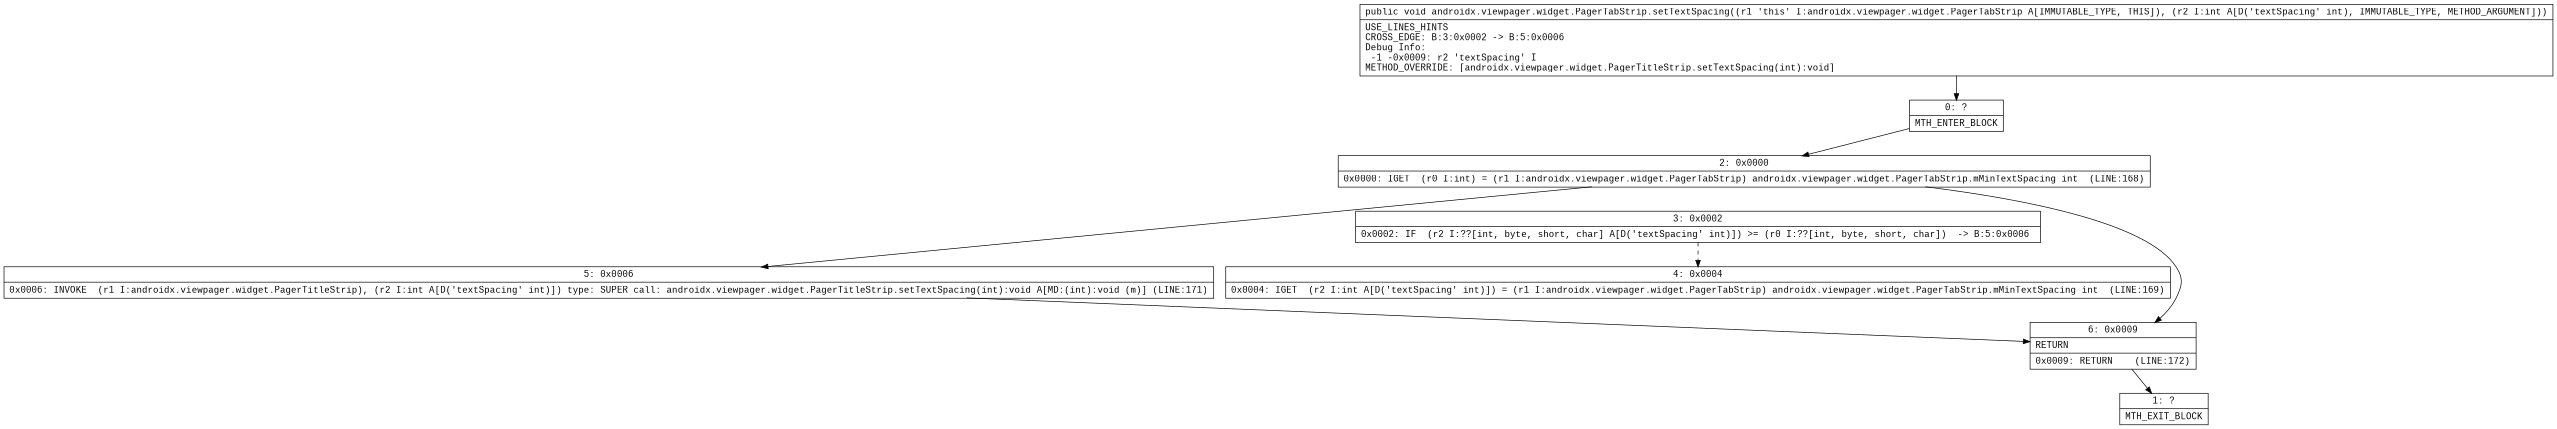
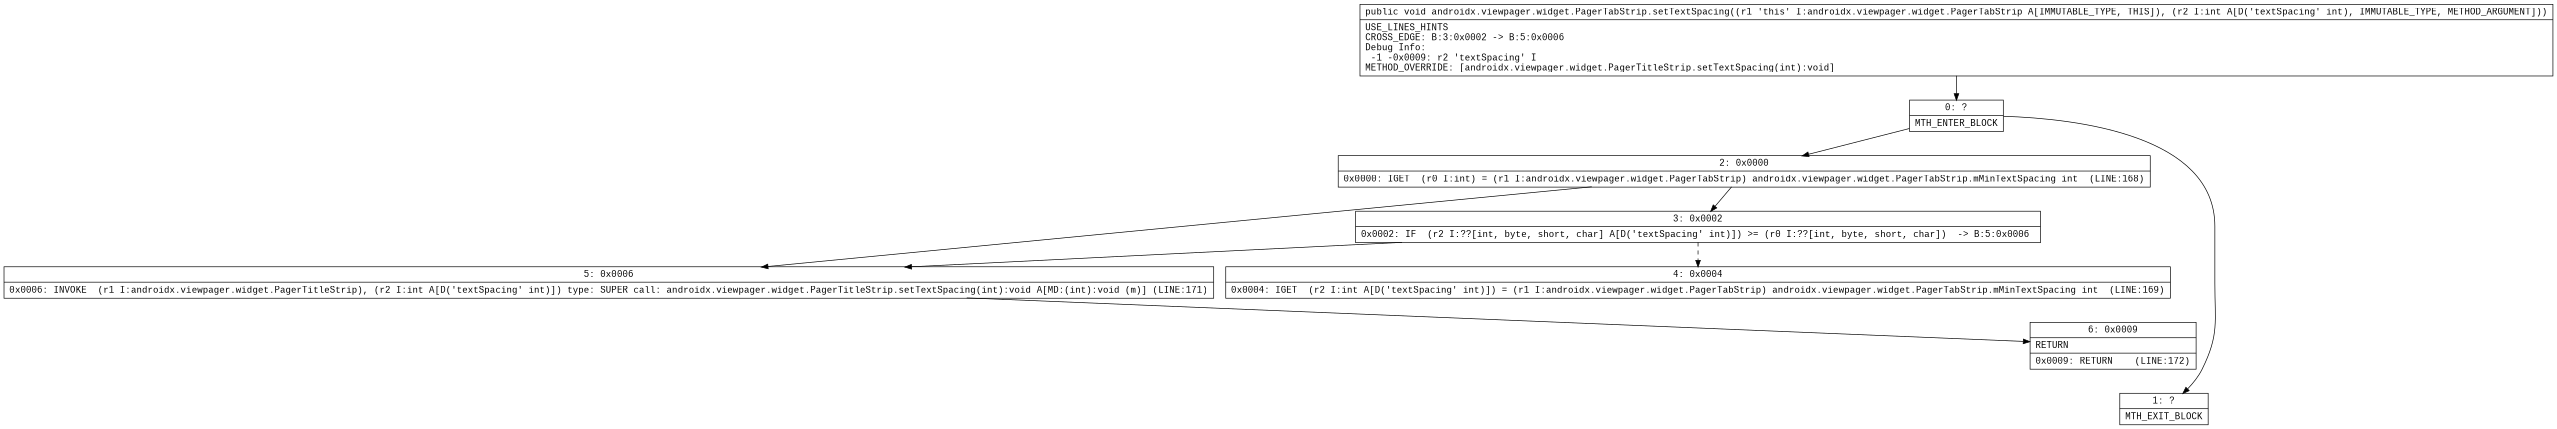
(2086, 218) -> (1723, 197)
none -> (1157, 255)
(2140, 379) -> (2201, 183)
